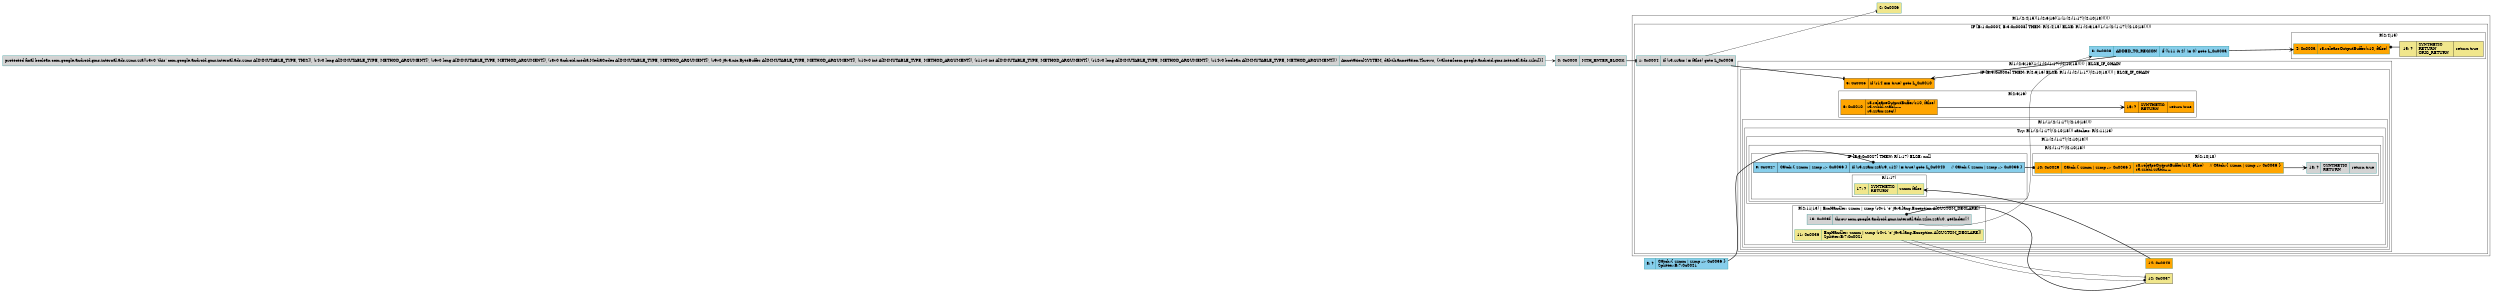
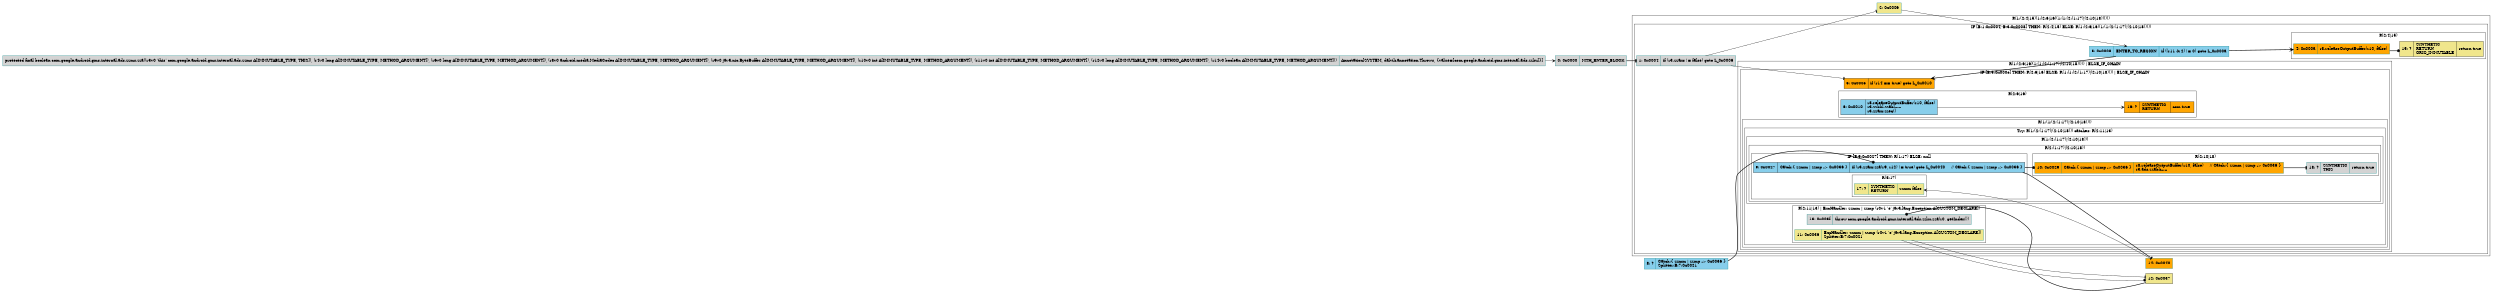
(2396, 47) -> (2394, 51)
(2136, 51) -> (2136, 51)
(2434, 53) -> (2435, 53)
(1787, 72) -> (1787, 72)
(1889, 107) -> (1889, 107)
(2025, 107) -> (2029, 107)
(2181, 107) -> (2181, 107)
(2294, 168) -> (2294, 168)
(2153, 170) -> (2152, 170)
(2332, 170) -> (2328, 170)
(2030, 176) -> (2013, 28)
(1889, 178) -> (1889, 178)
(2043, 209) -> (2043, 209)
none -> (2087, 214)
